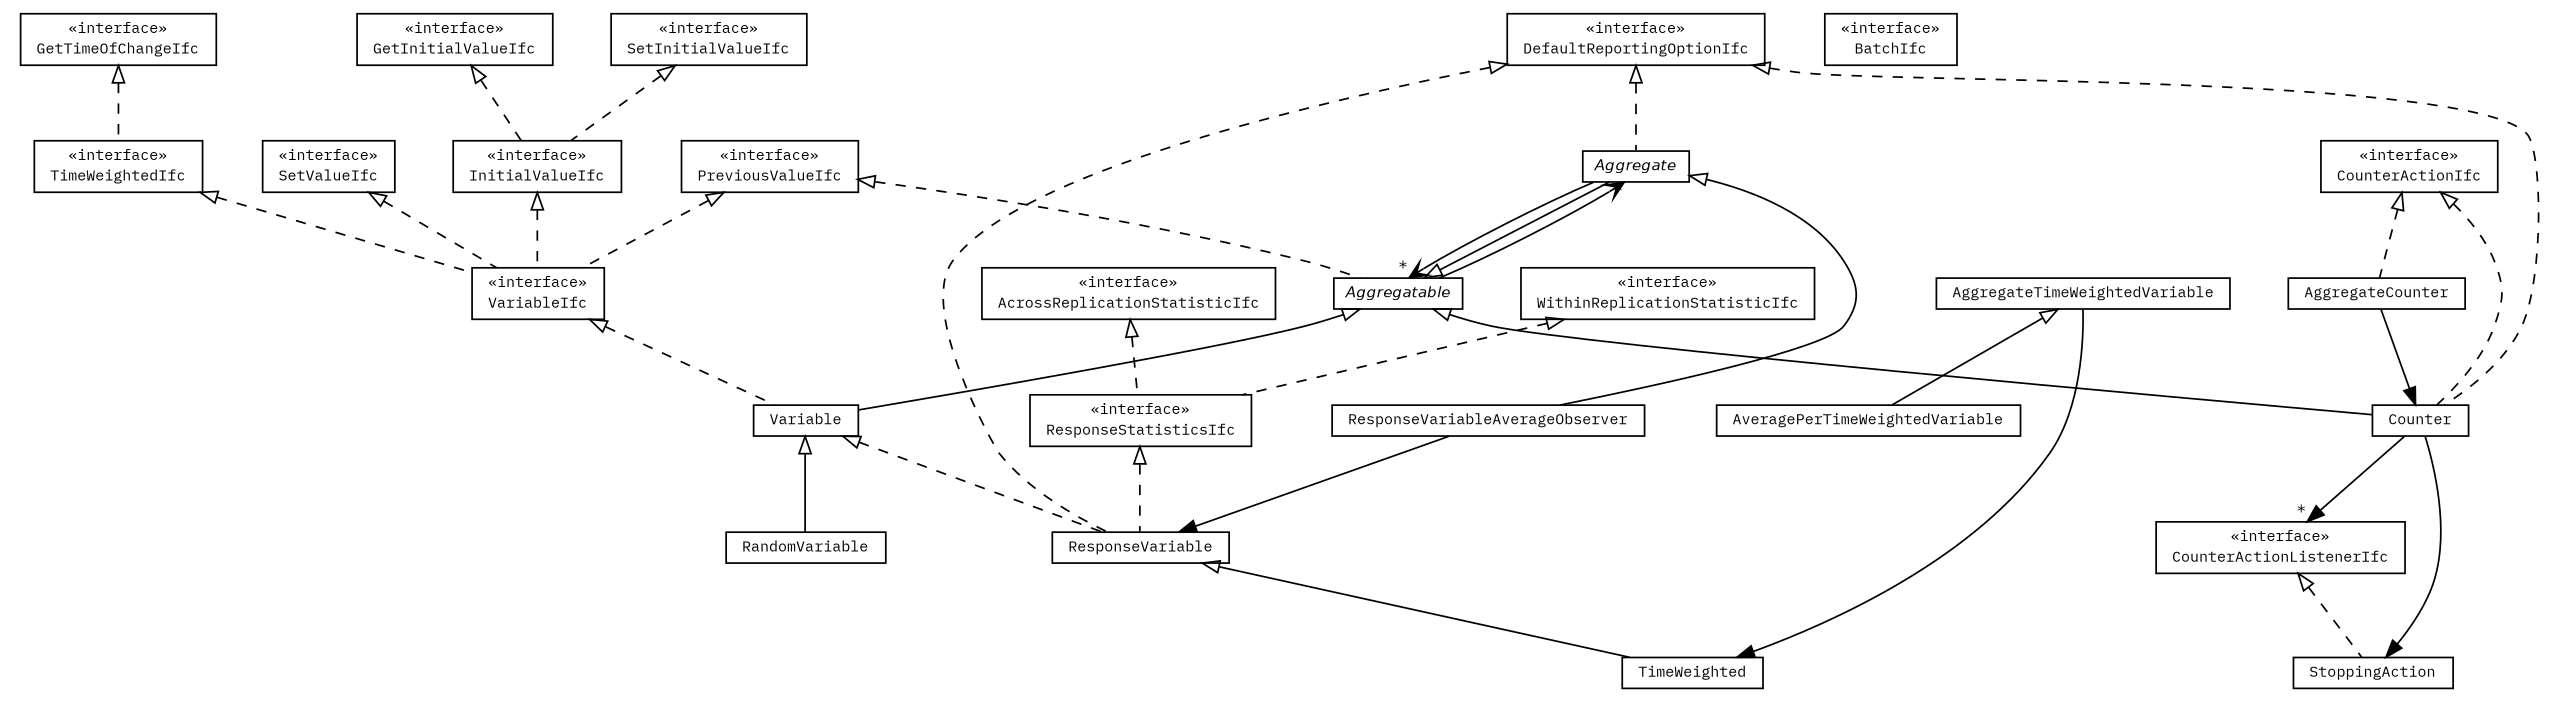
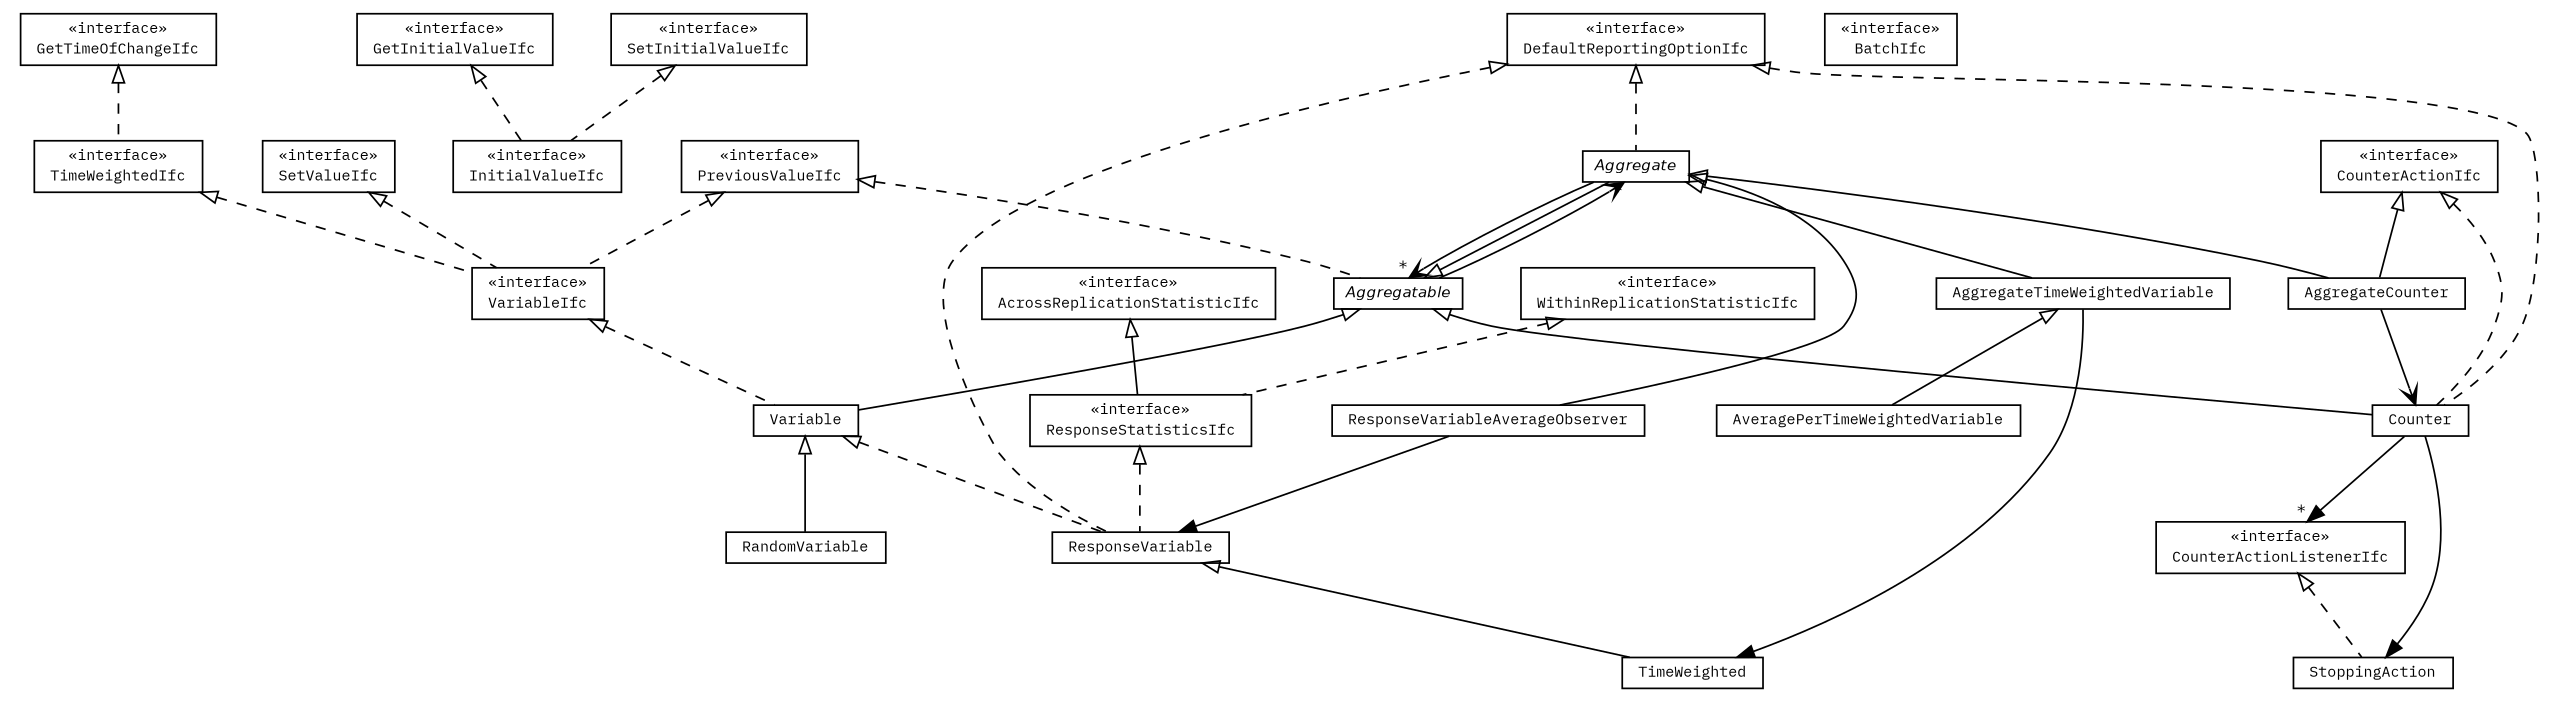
none -> (2019, 218)
none -> (1867, 232)
(537, 239) -> none
(2389, 243) -> (2389, 243)
(2395, 349) -> (2395, 349)
(1135, 373) -> (1135, 373)
